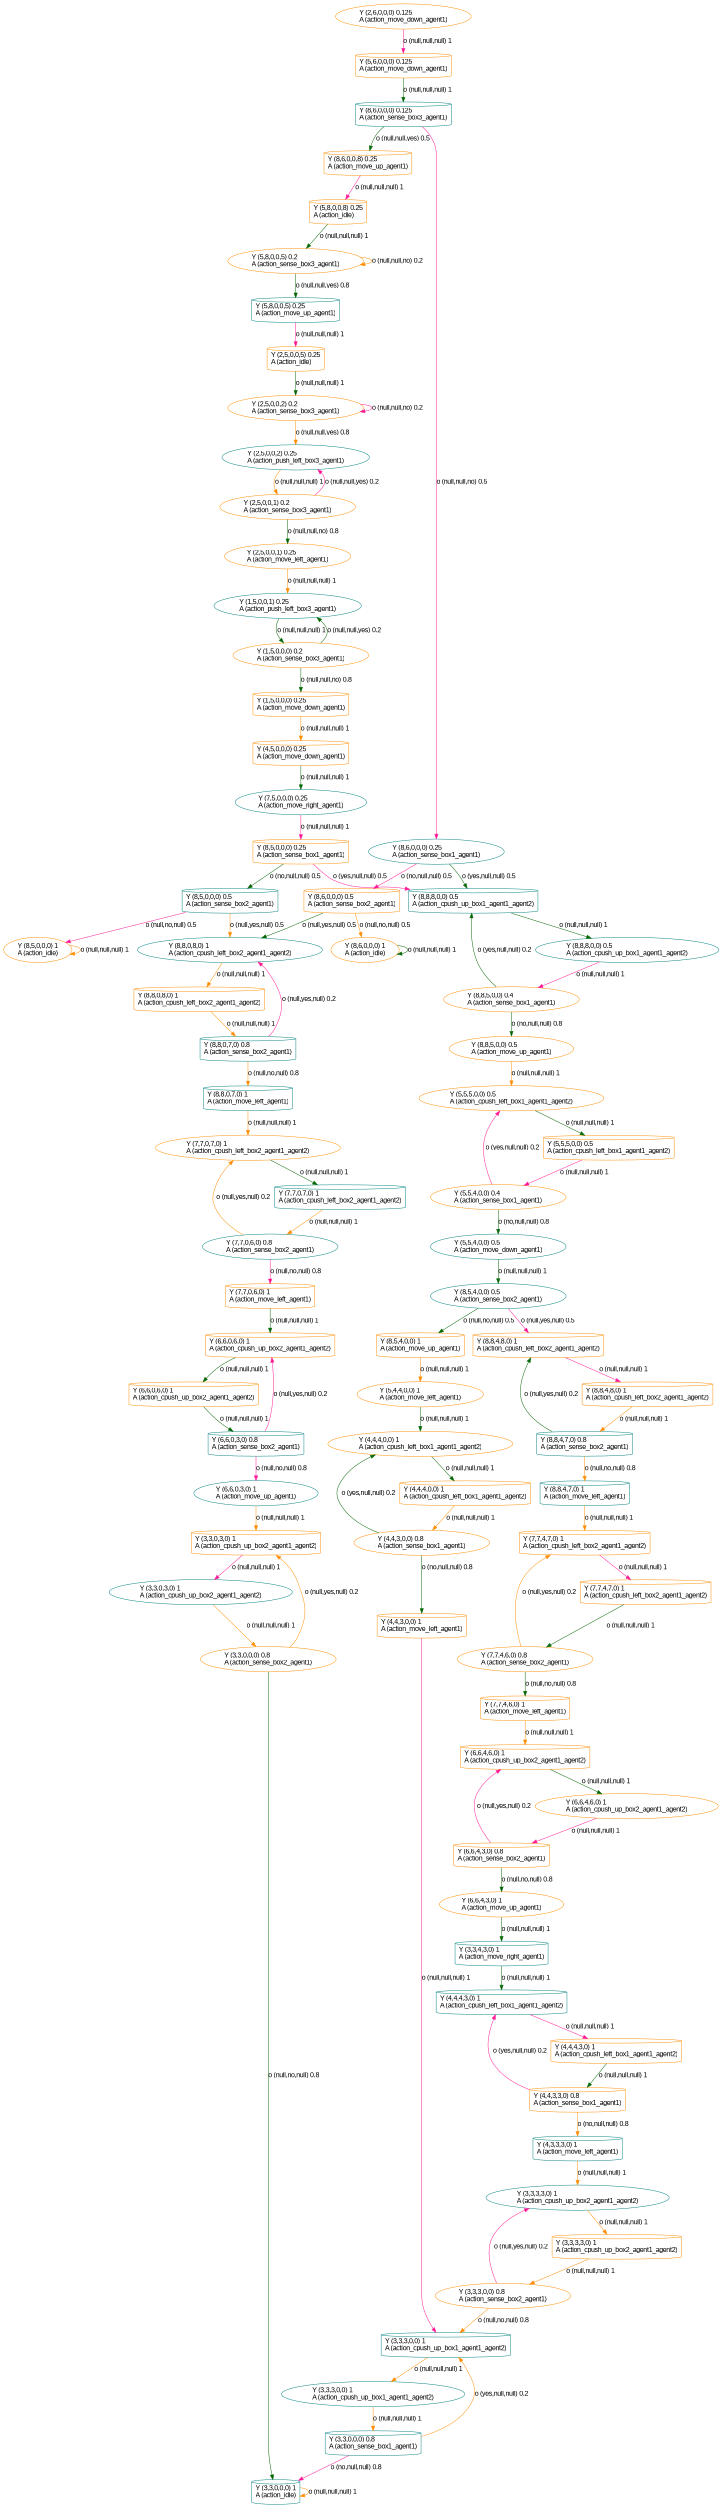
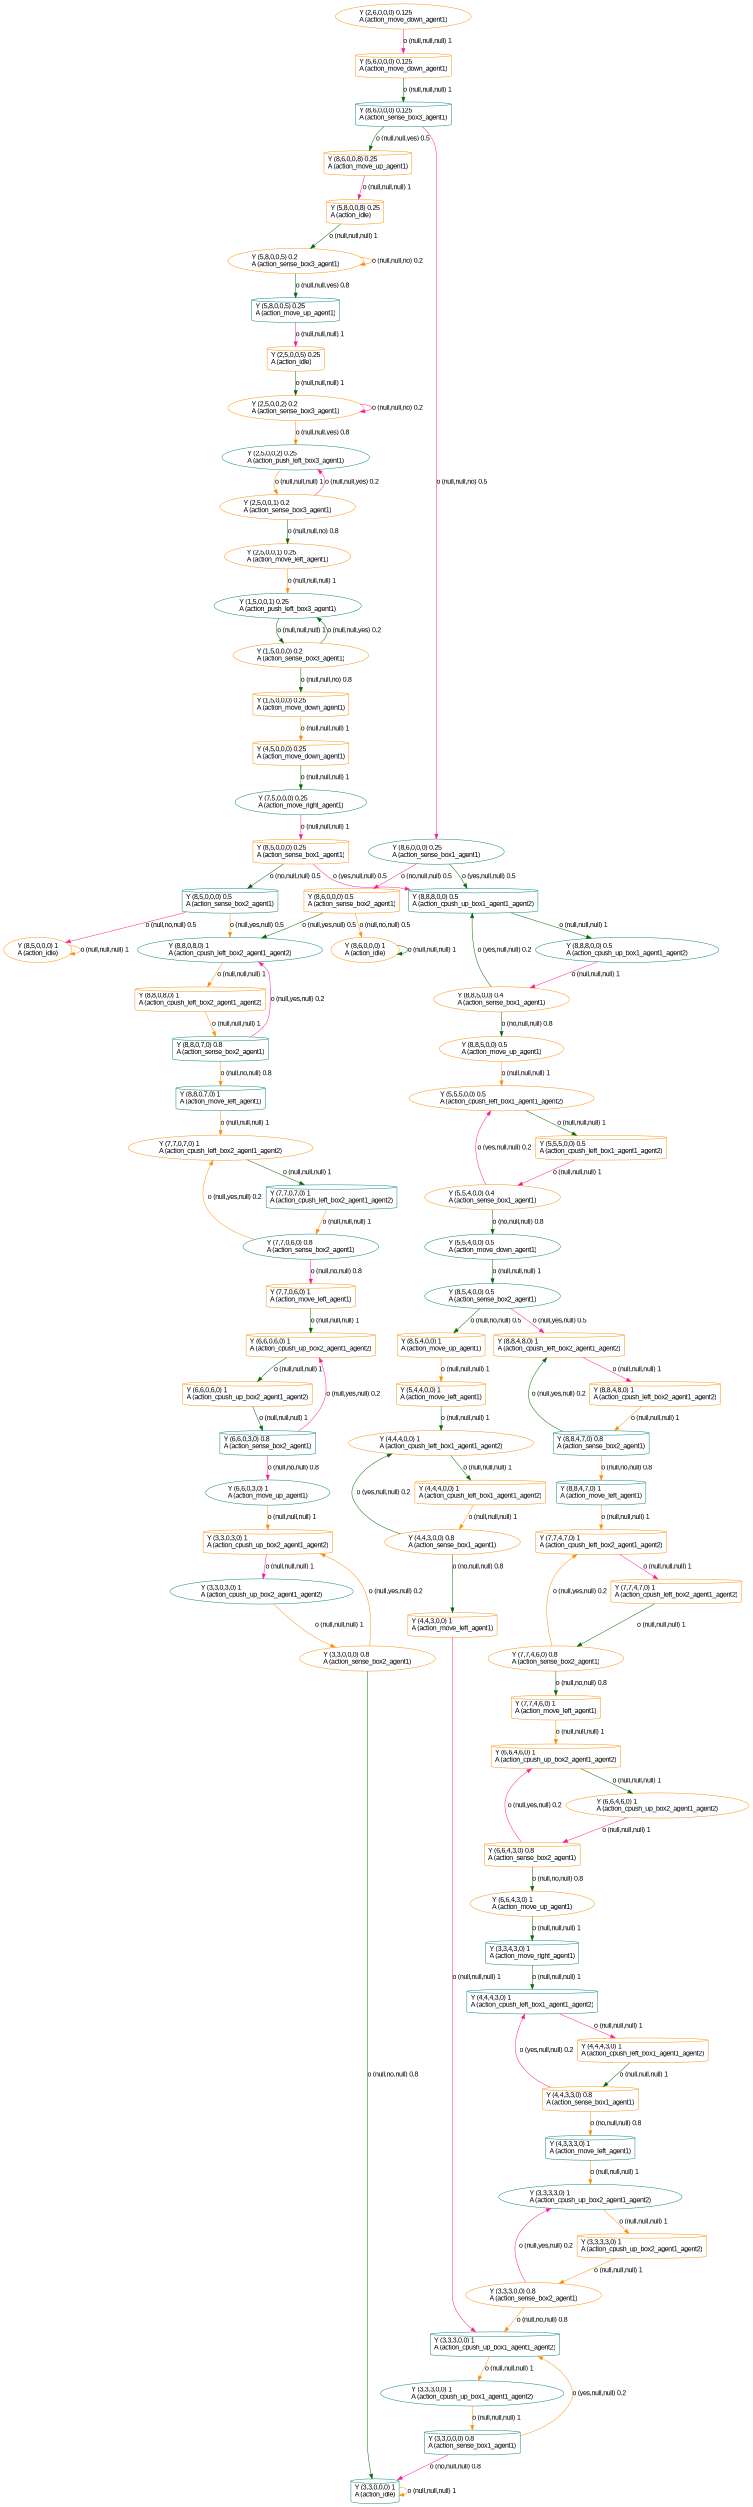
(420, 1394) -> (441, 1394)
